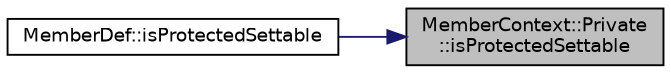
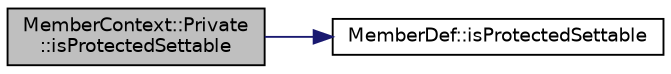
(363, 37) -> (289, 37)
